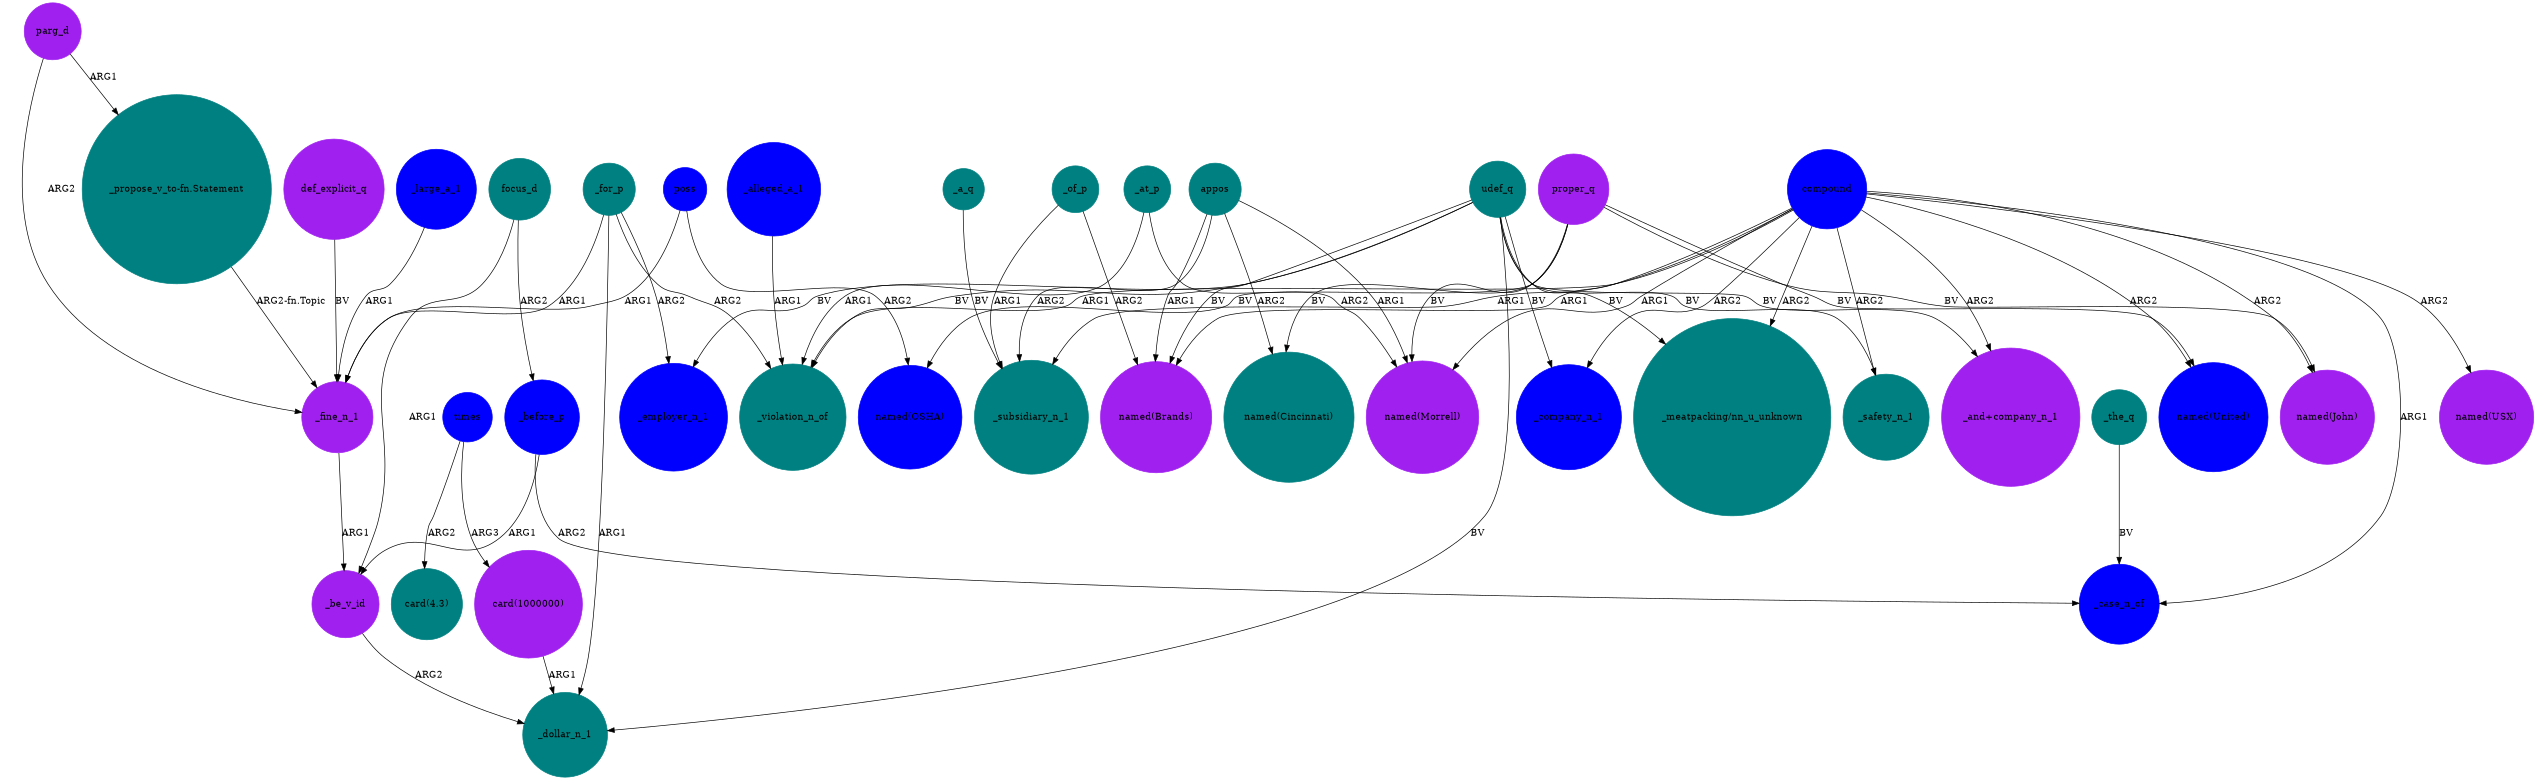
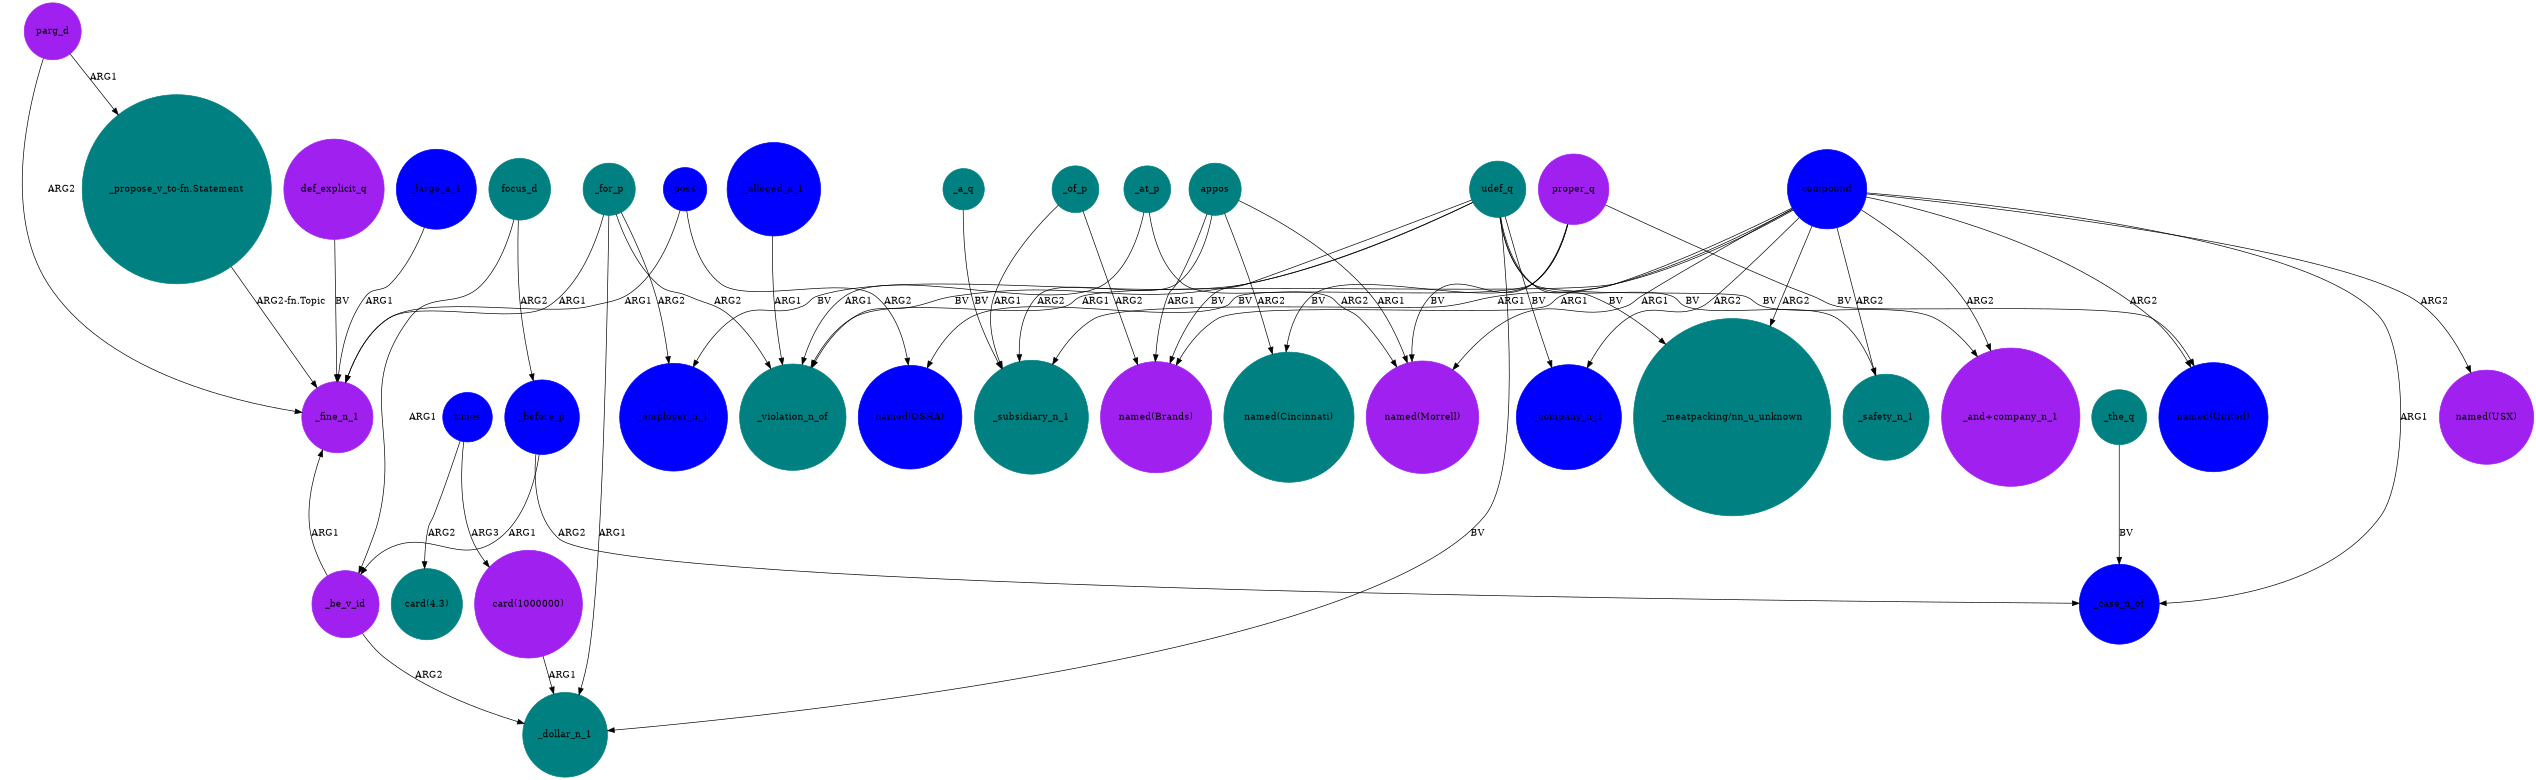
(2327, 417) -> none
(341, 508) -> (309, 517)
